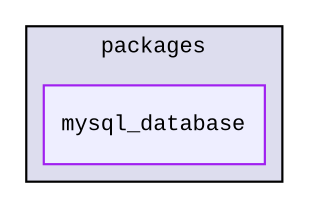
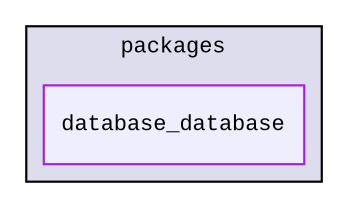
(154, 125) -> (174, 125)
